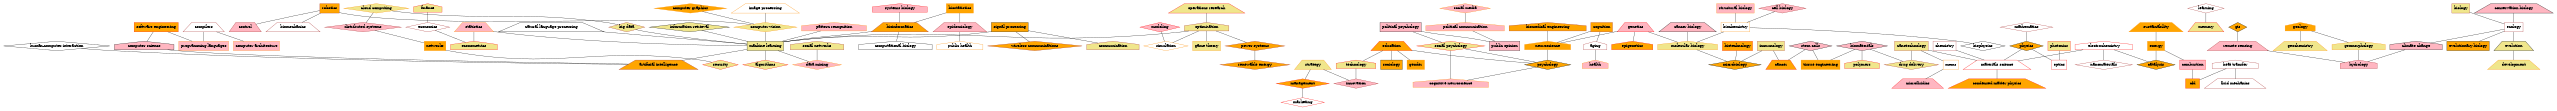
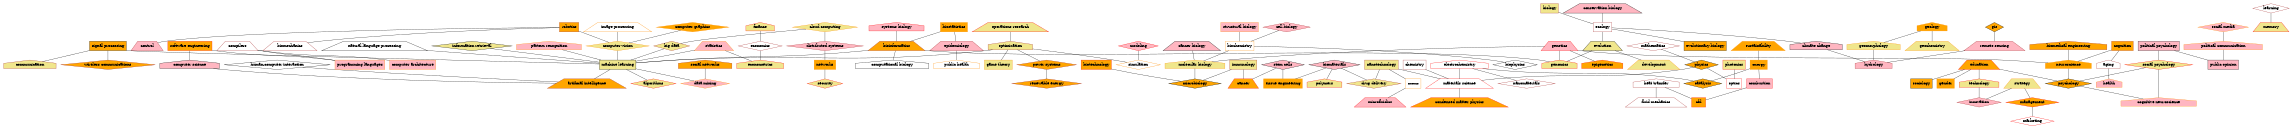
(817, 46) -> (705, 65)
none -> (1559, 65)
